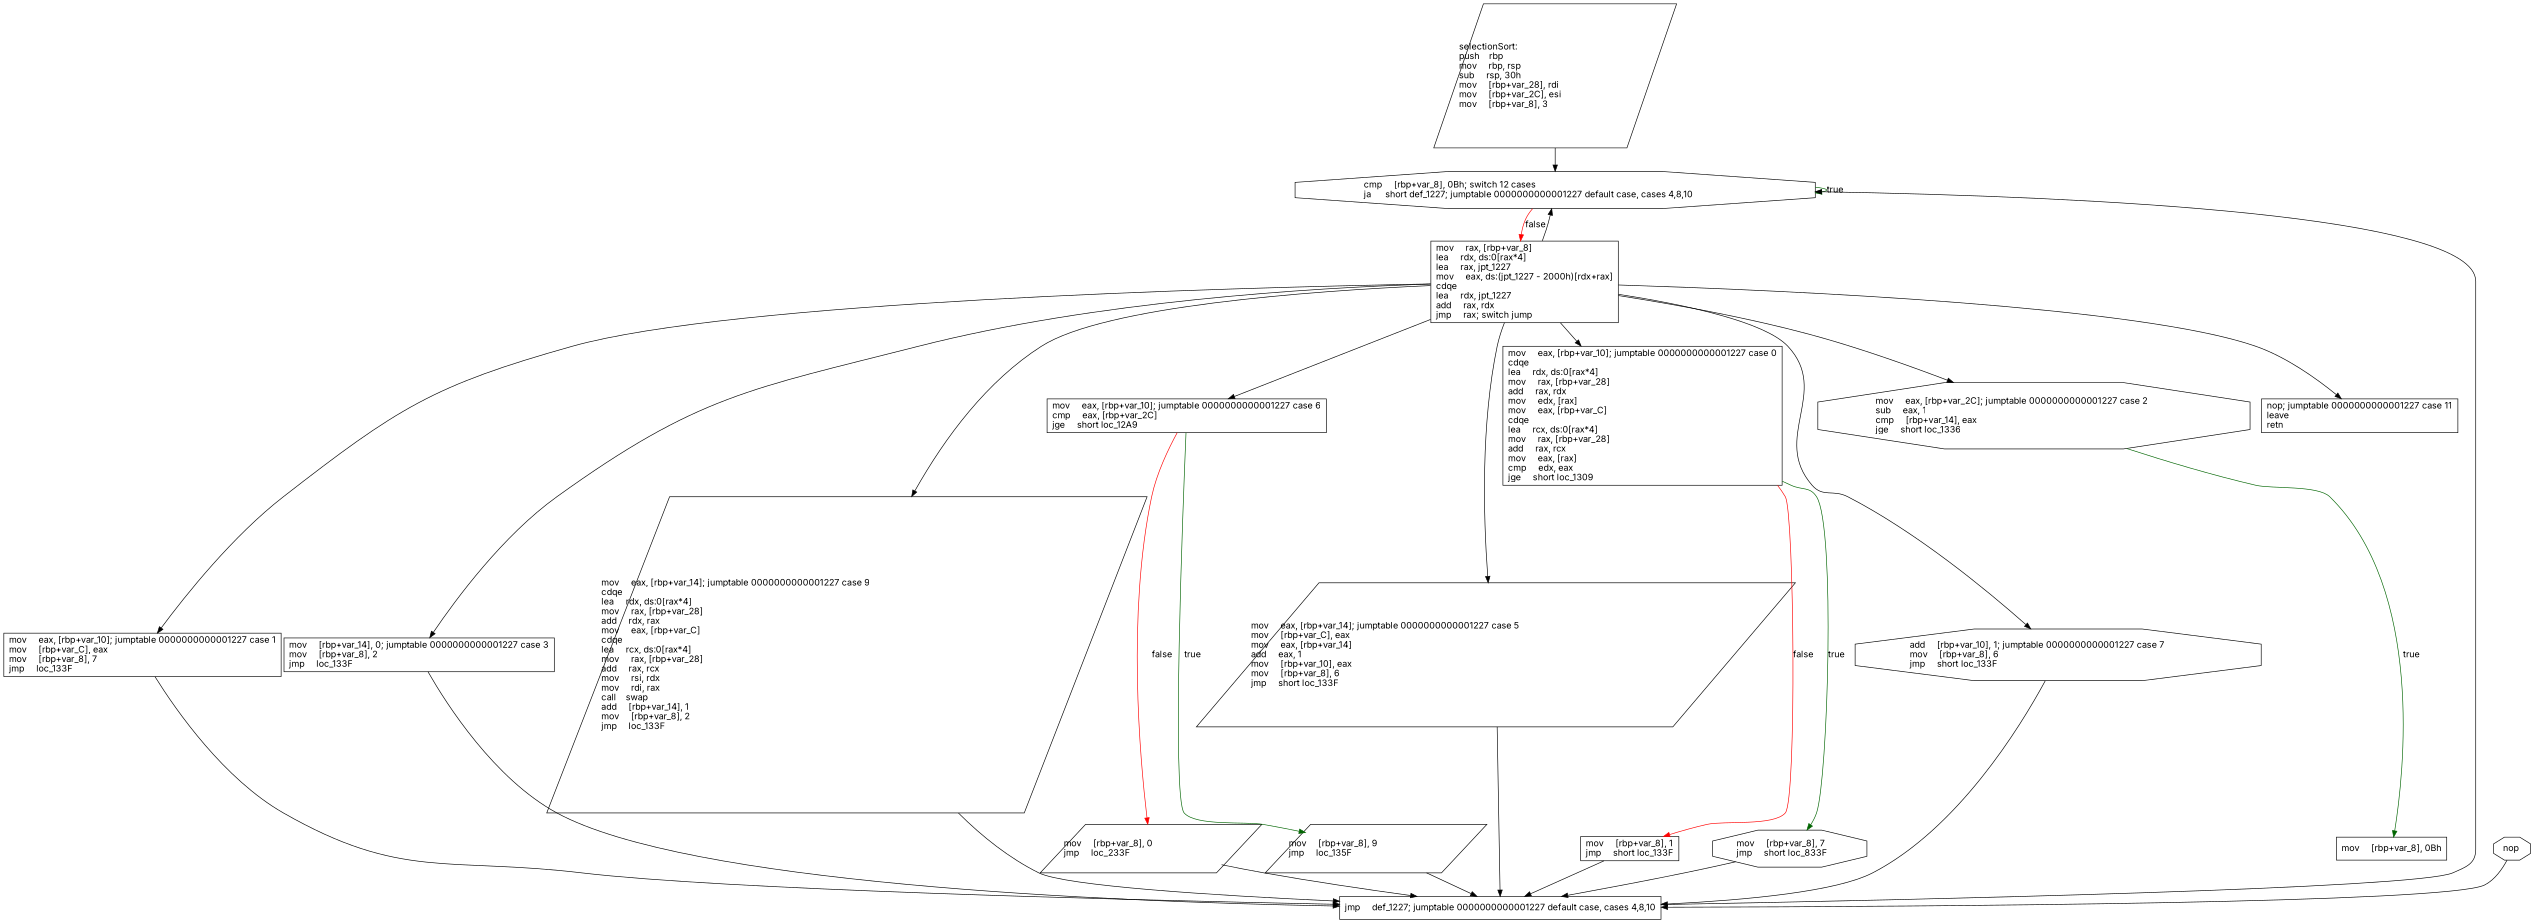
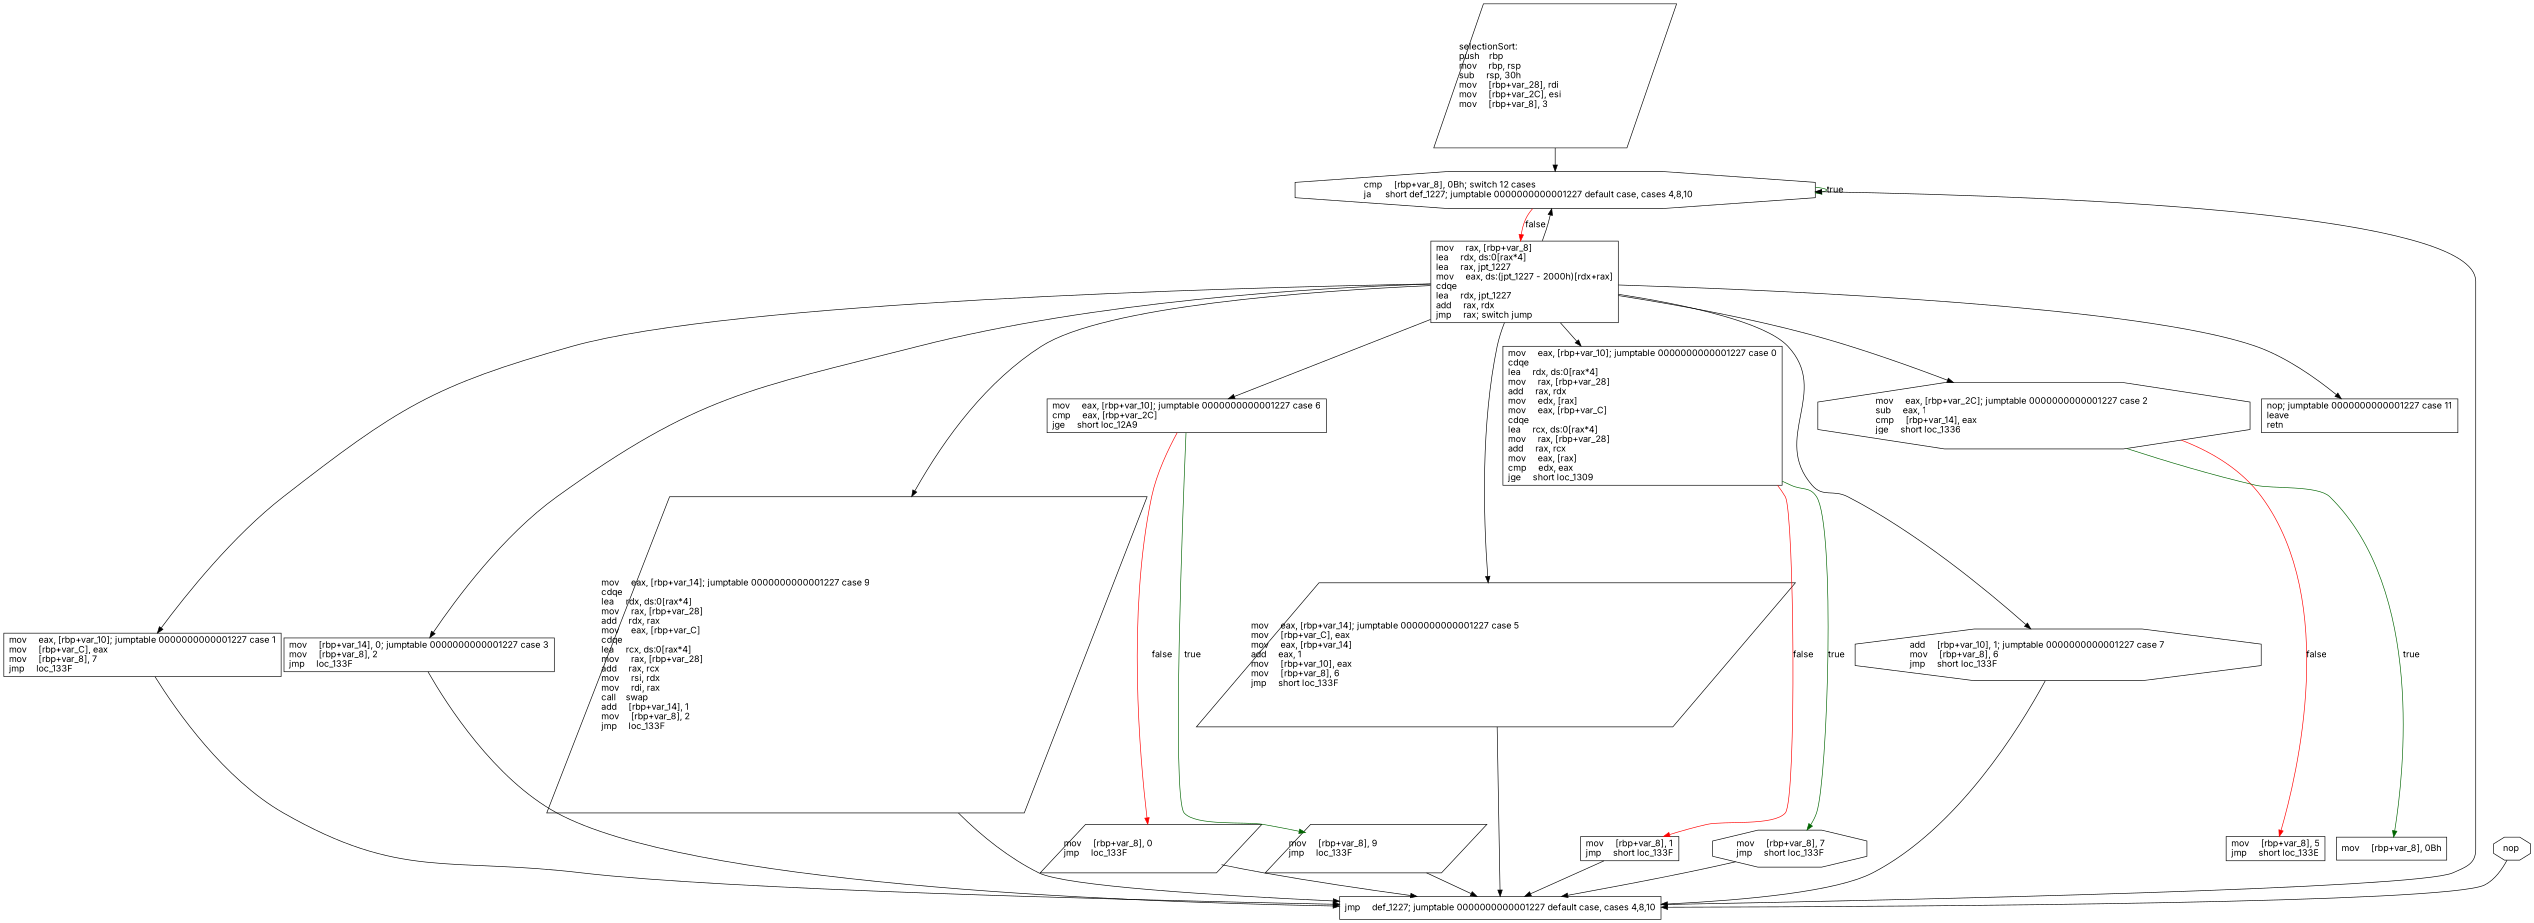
(1151, 849) -> (1151, 849)
(1376, 849) -> (1376, 849)
(1790, 849) -> (1790, 849)
none -> (2276, 849)
